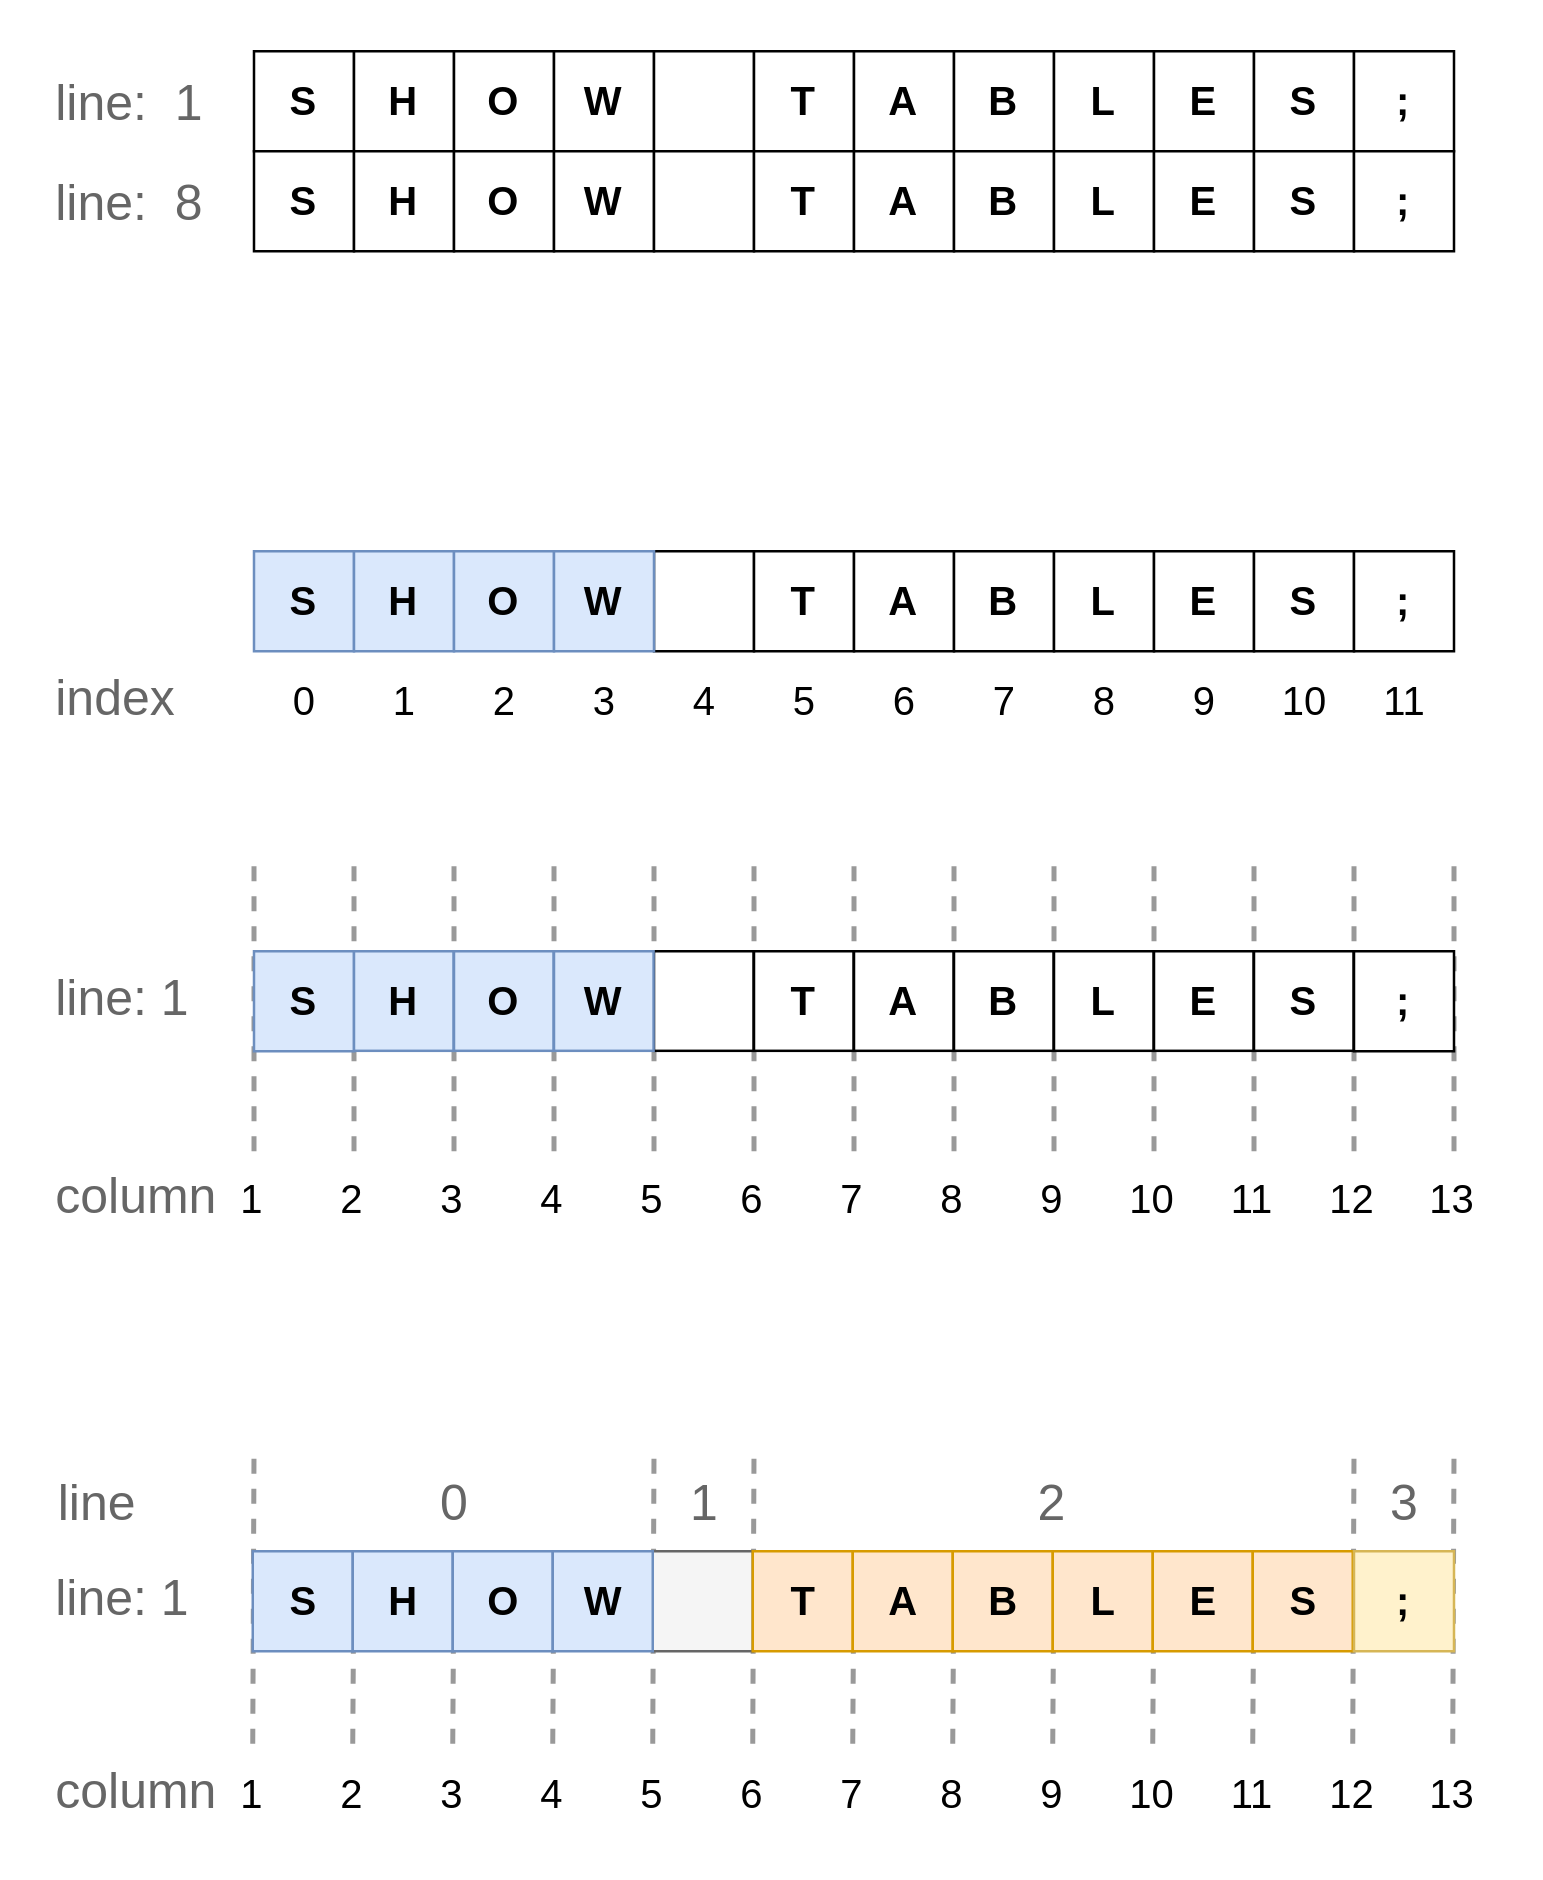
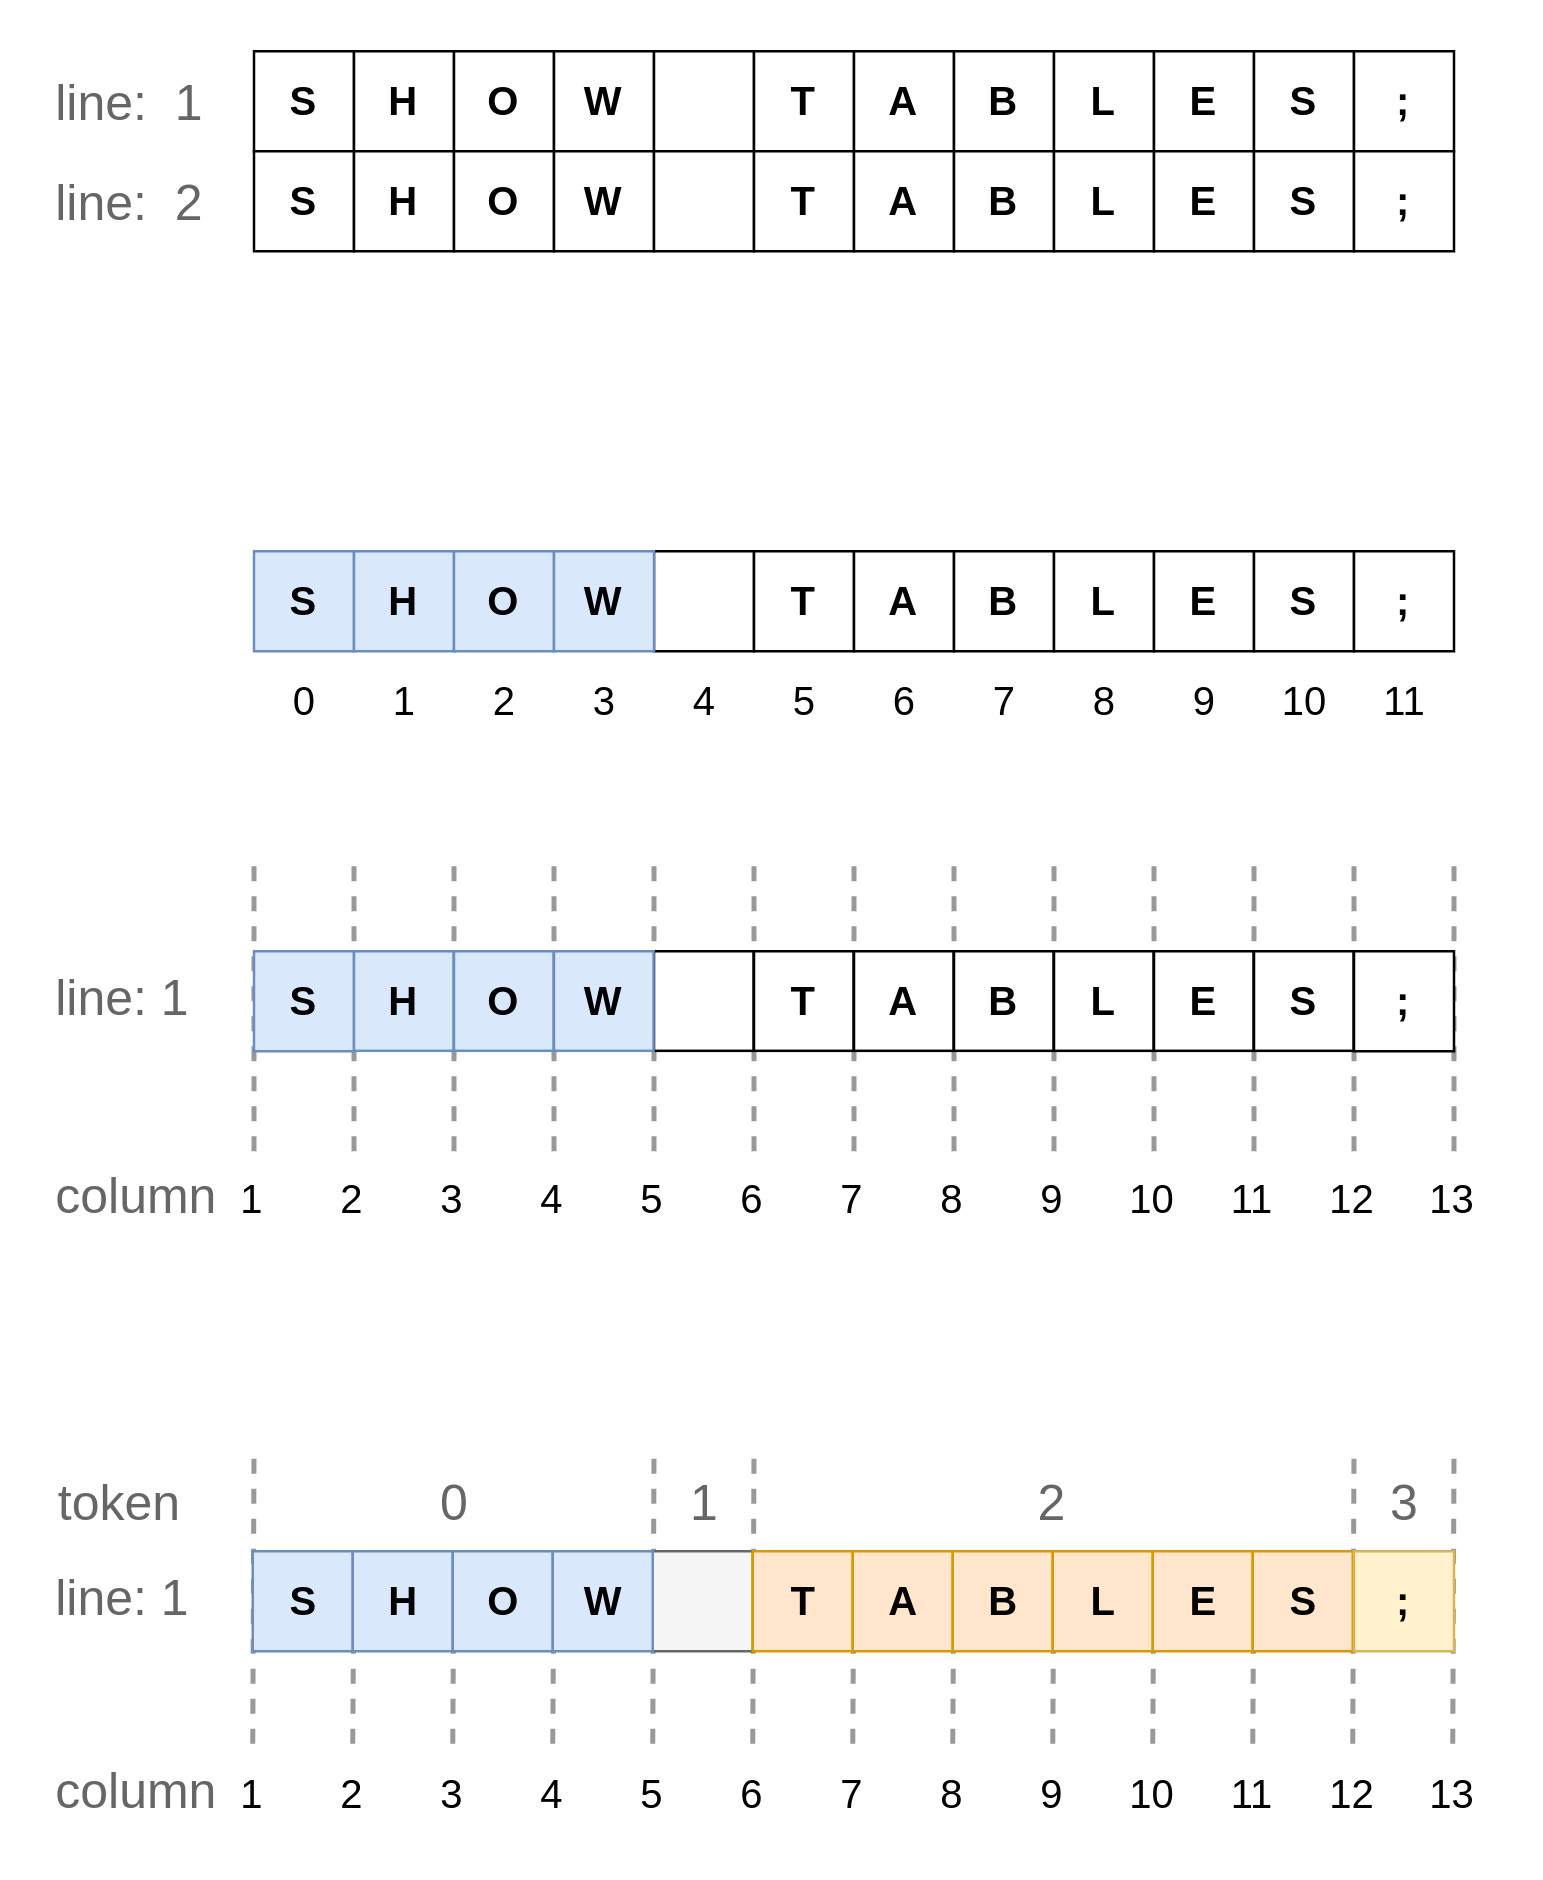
(125, 201) -> (125, 201)
(126, 701) -> none
(102, 1501) -> (129, 1501)
